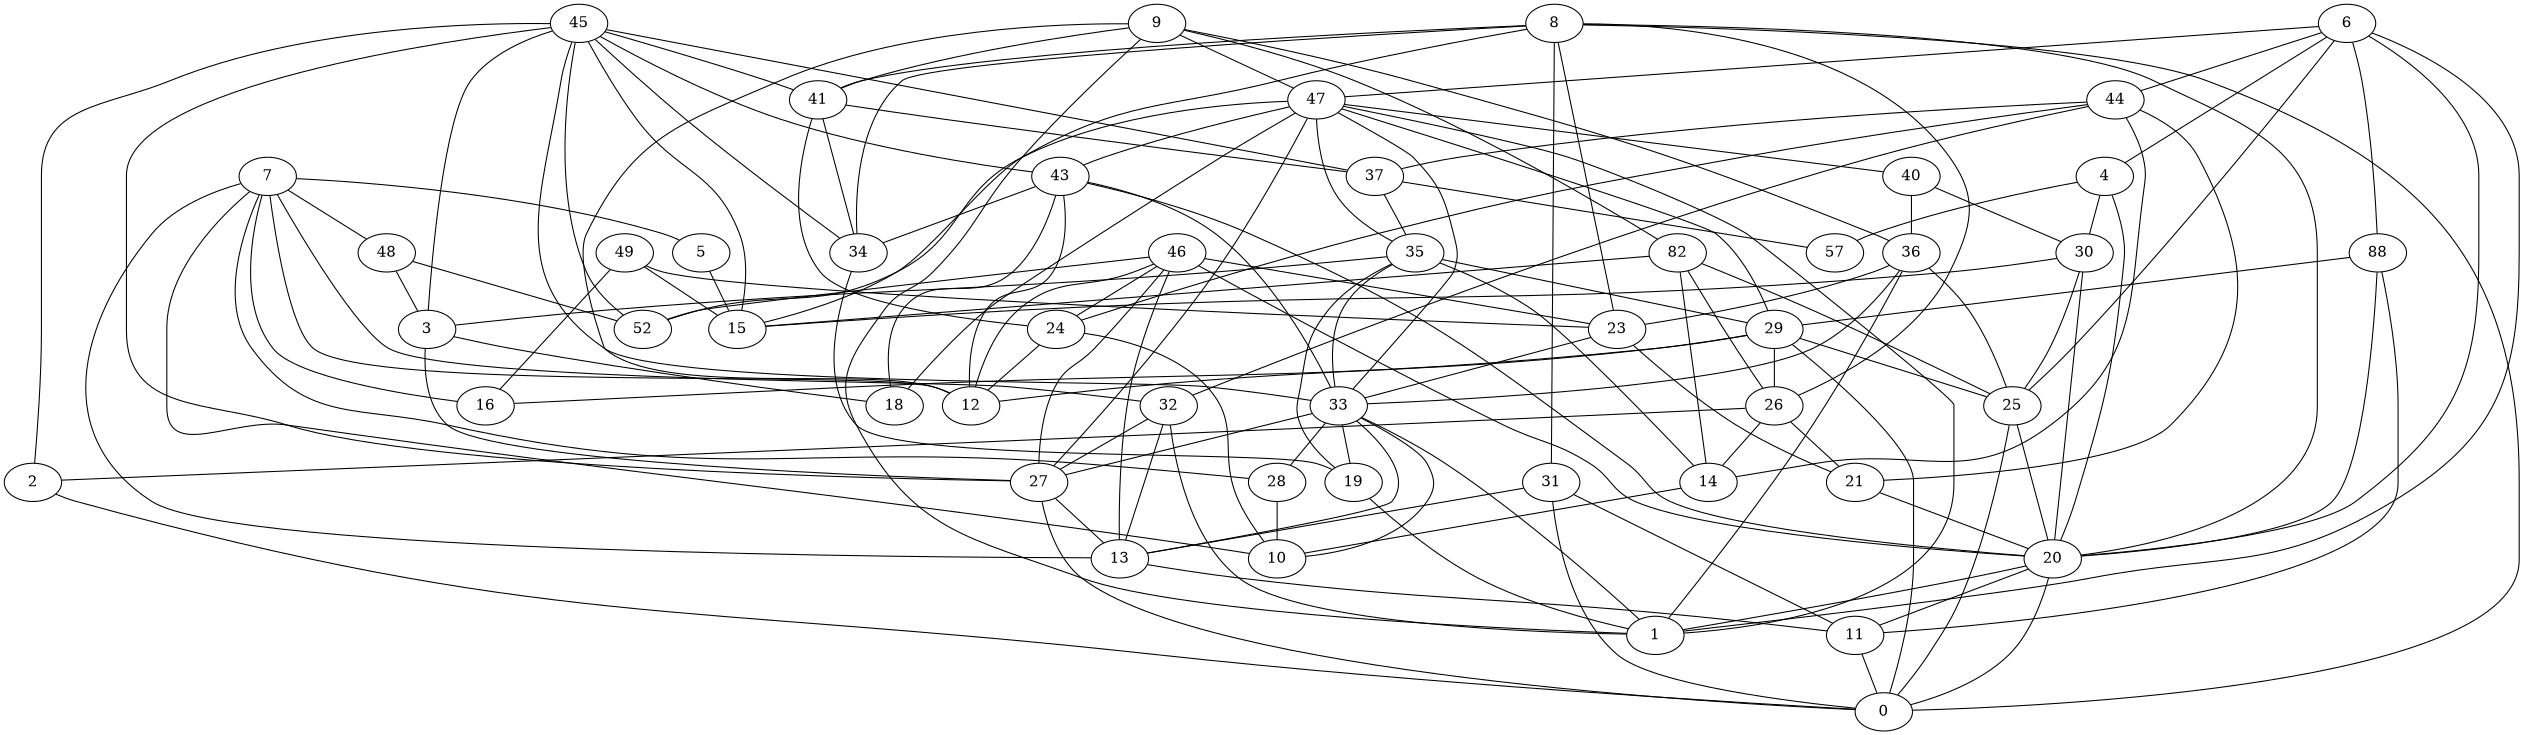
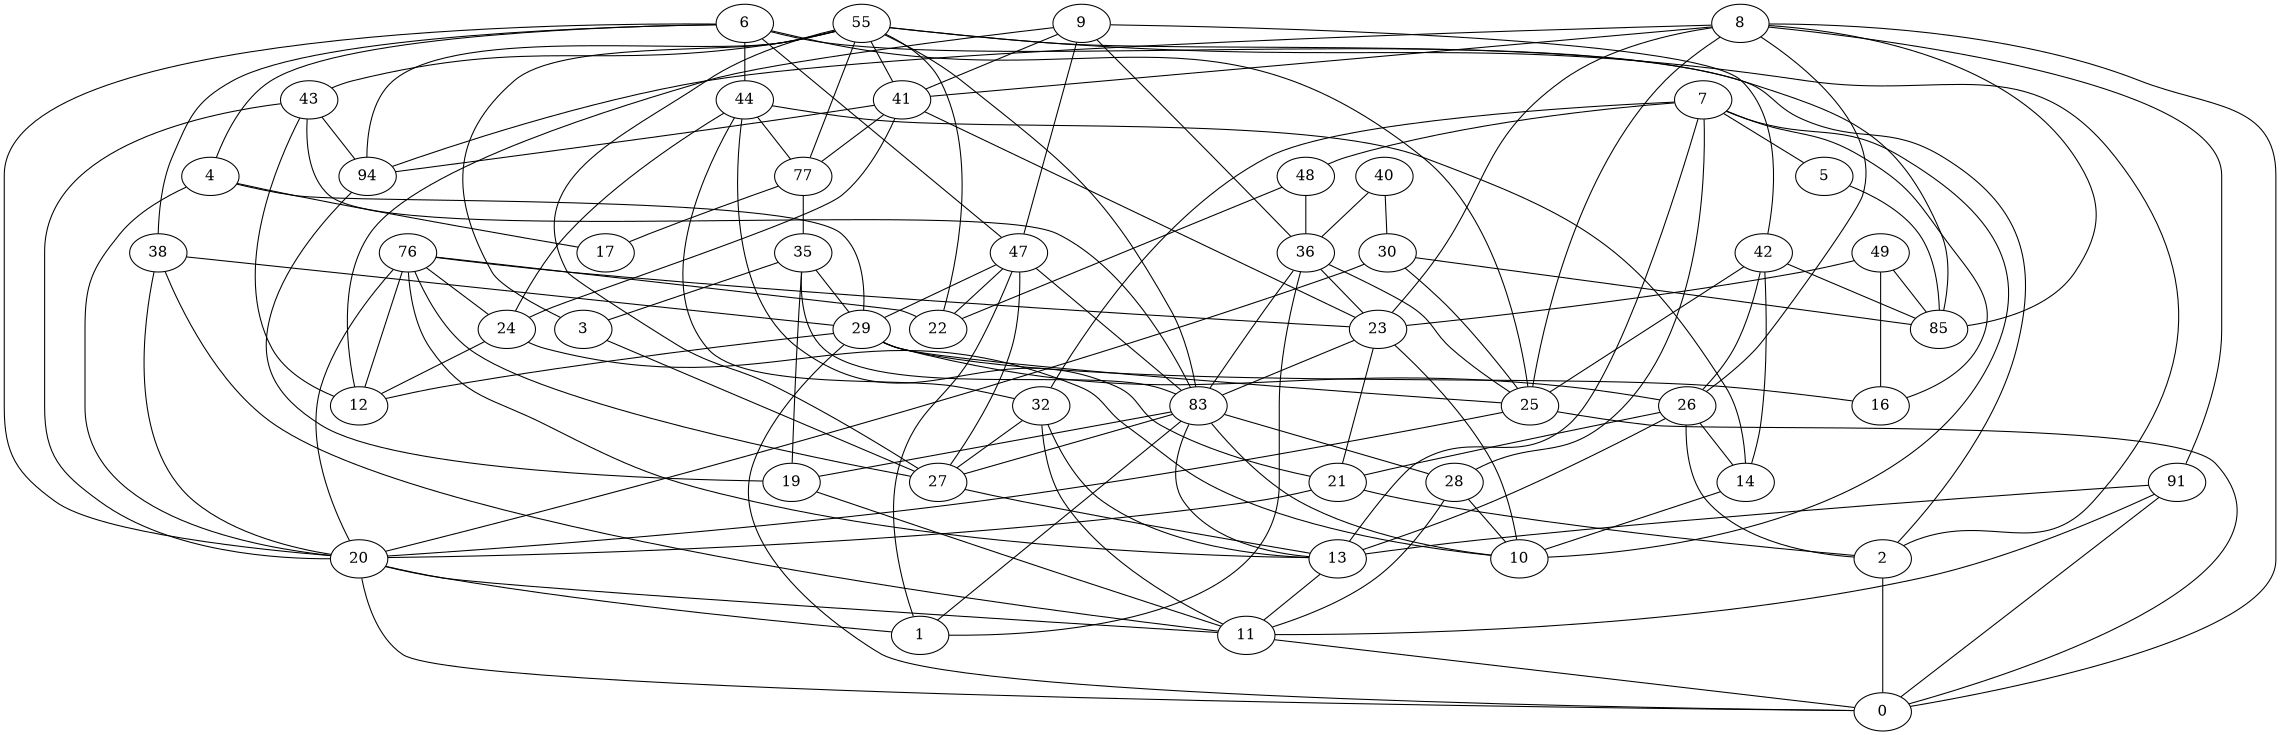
(579, 23) -> (862, 23)
(2186, 96) -> (1592, 192)
(1186, 133) -> none
(1654, 143) -> none
(1375, 176) -> (803, 176)
(1335, 192) -> none
none -> (1140, 215)
(2095, 215) -> (581, 203)
(858, 253) -> (368, 176)
(1177, 253) -> (408, 253)
(1678, 253) -> (1764, 253)
(1835, 253) -> (606, 253)
(2378, 253) -> (158, 253)
(407, 291) -> (1306, 215)
(643, 329) -> (938, 329)
(737, 329) -> (1939, 329)
(1596, 366) -> none
(490, 374) -> none
(895, 406) -> none
(1339, 406) -> (1198, 406)
none -> (1473, 432)
(1551, 482) -> (2177, 482)
none -> (1517, 491)
(2333, 532) -> (1787, 111)
none -> (1633, 533)
(971, 538) -> none
none -> (1371, 581)
(1489, 583) -> (1029, 563)
(1331, 610) -> (1094, 538)
(1418, 671) -> none
